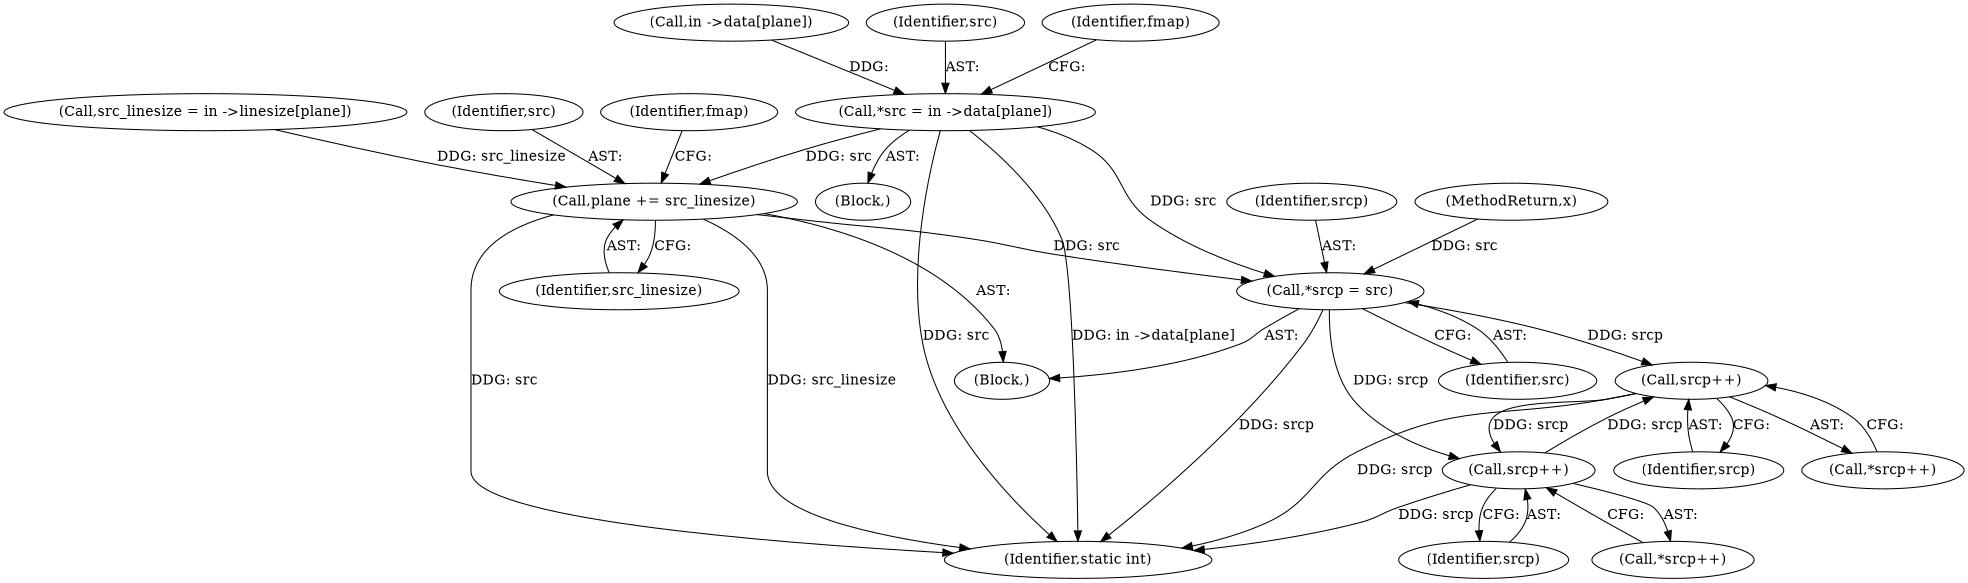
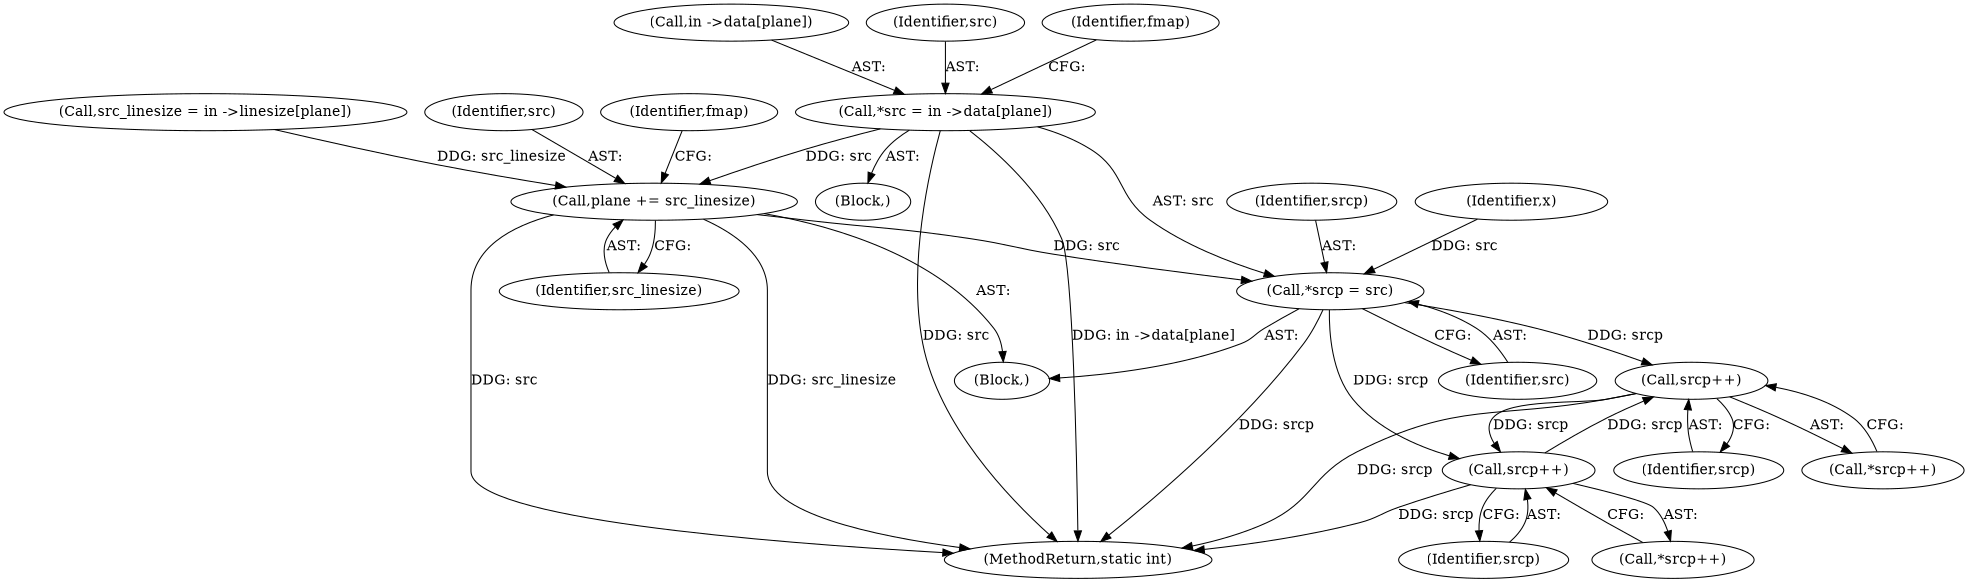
(871, 67) -> (871, 67)
(1184, 202) -> (1184, 202)
(1511, 202) -> (1511, 202)
(1078, 560) -> (1078, 560)
